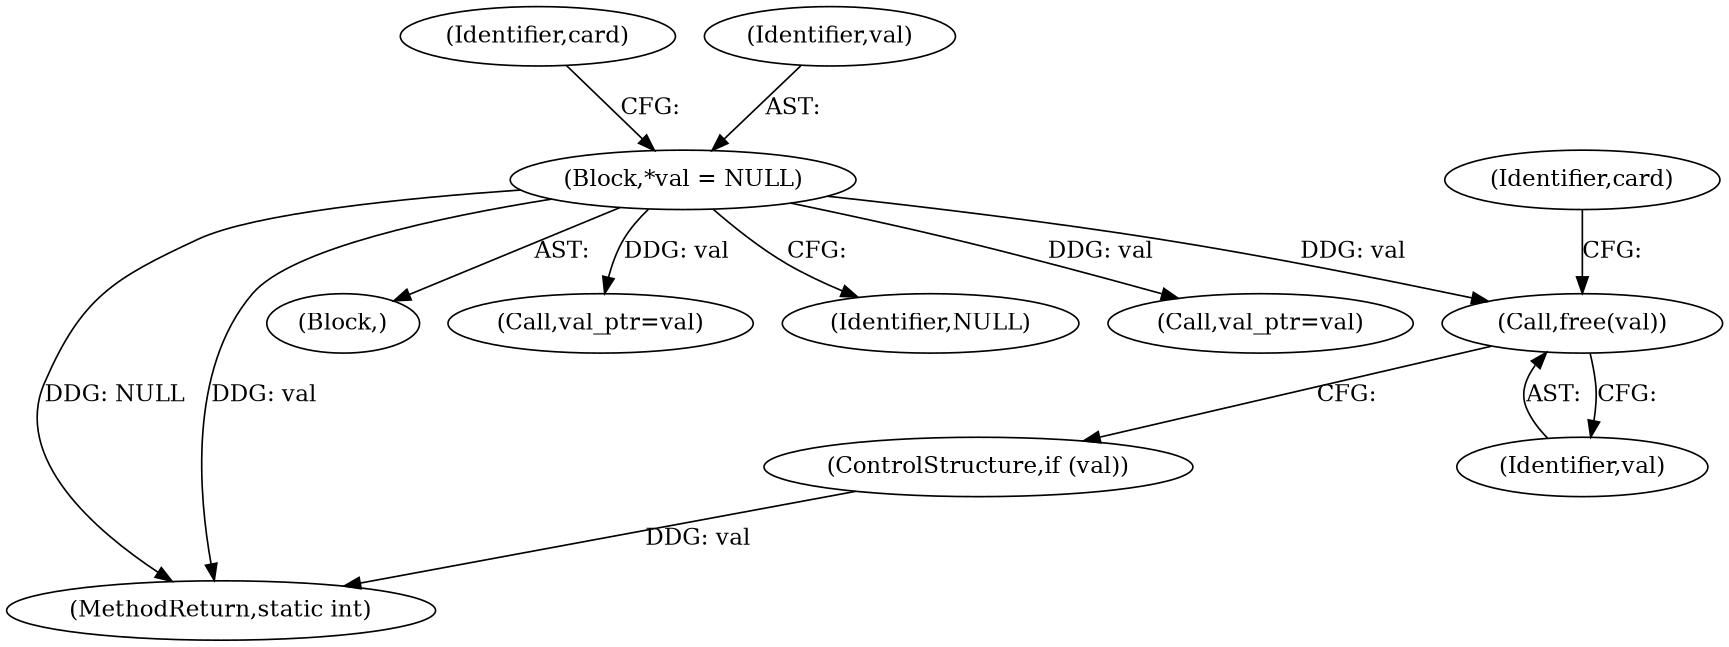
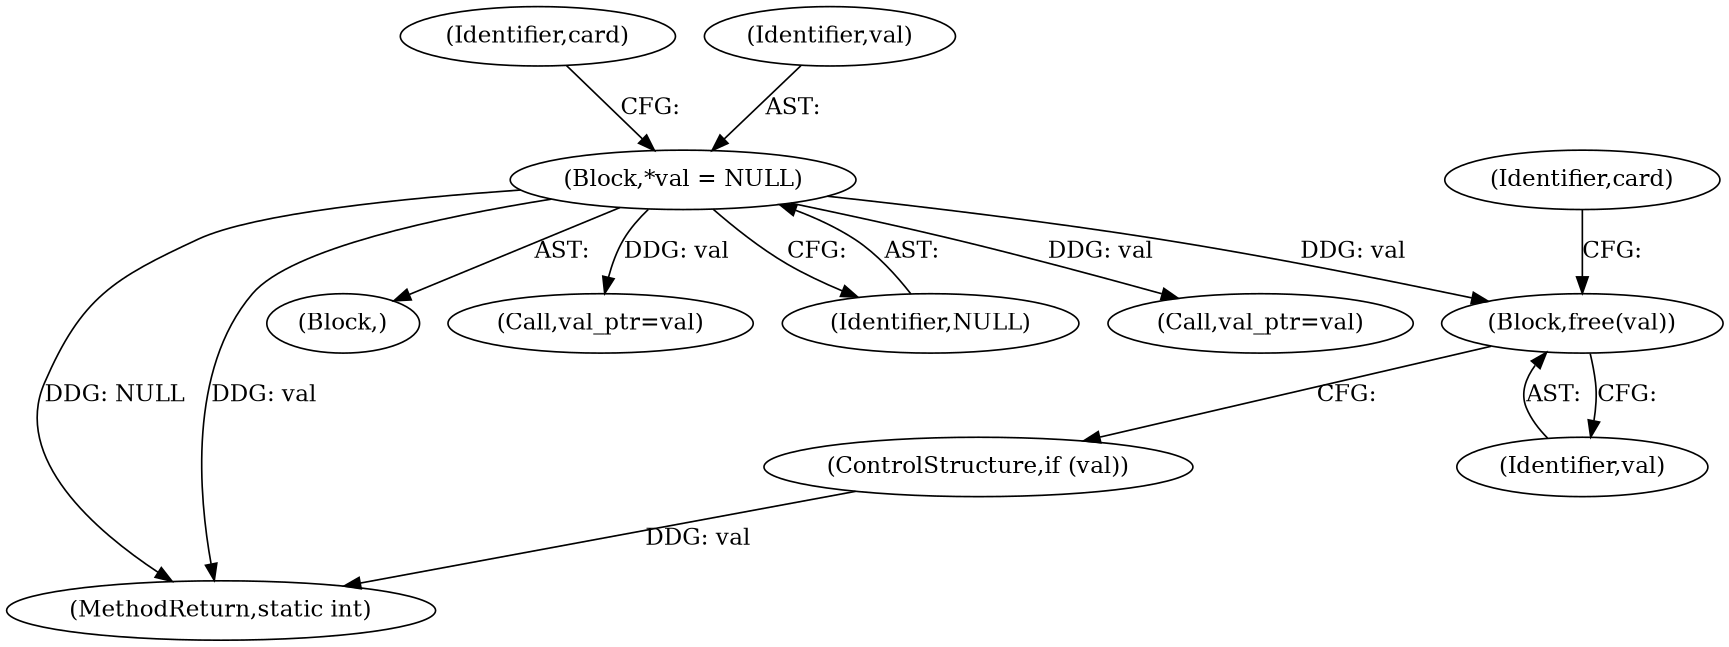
none -> (860, 243)
(1582, 323) -> (1582, 323)
